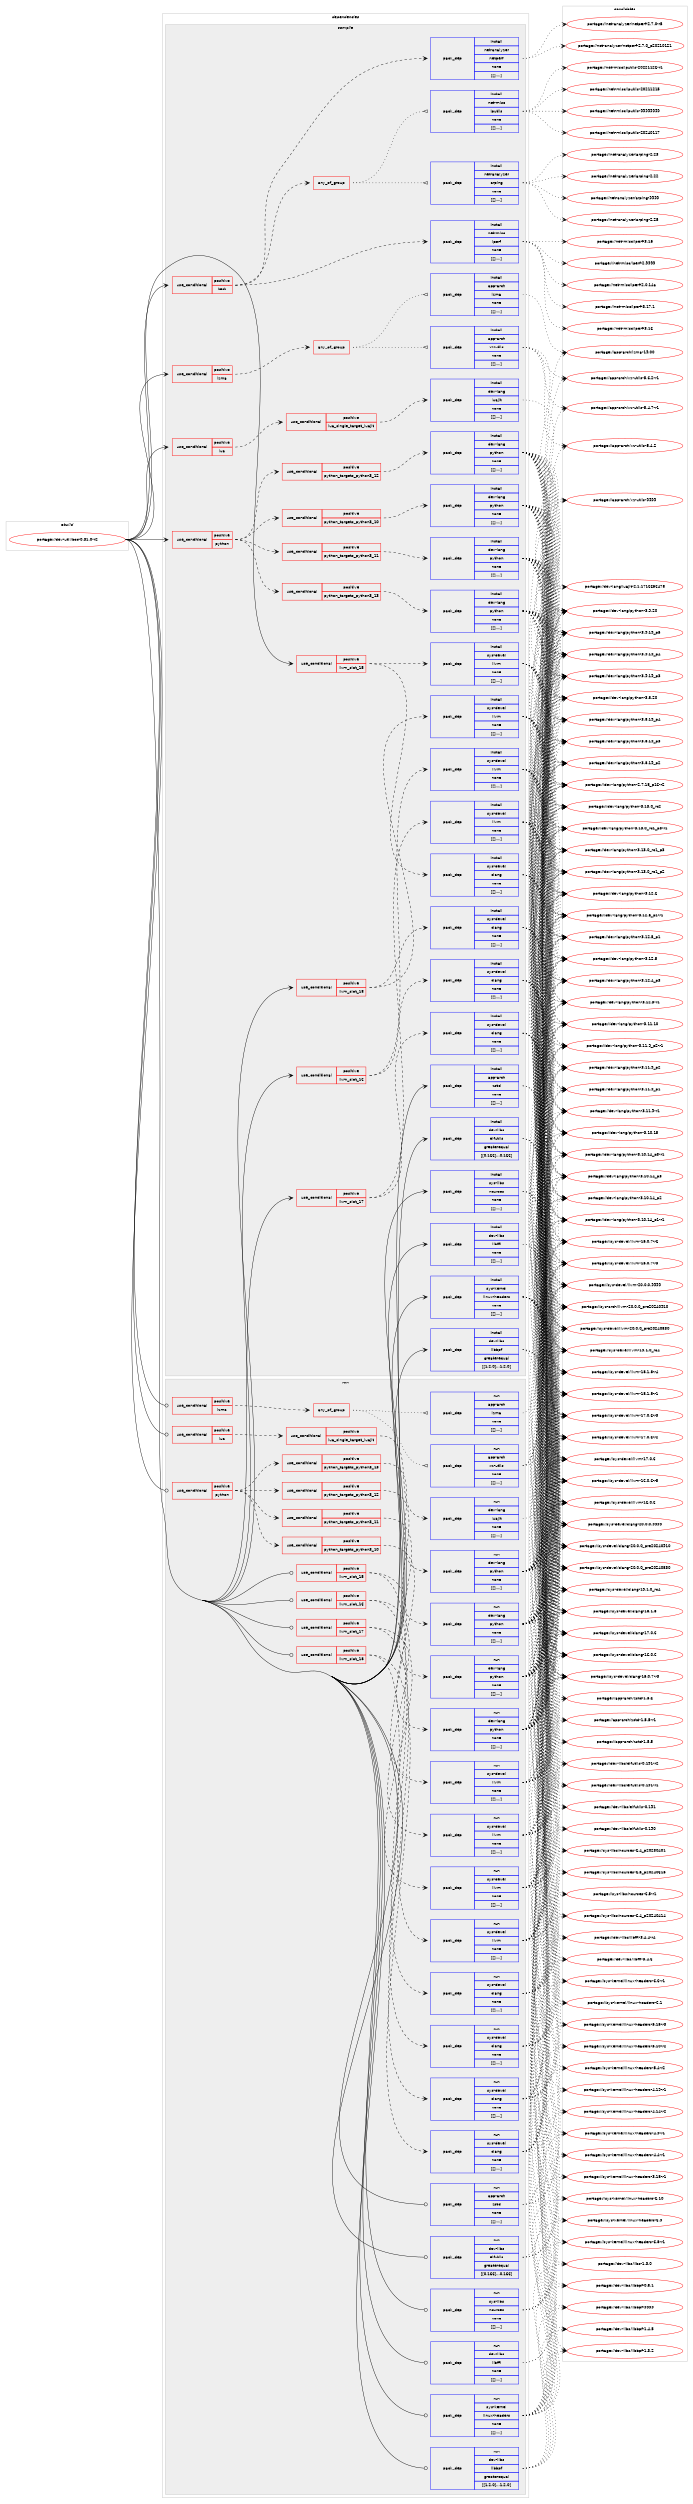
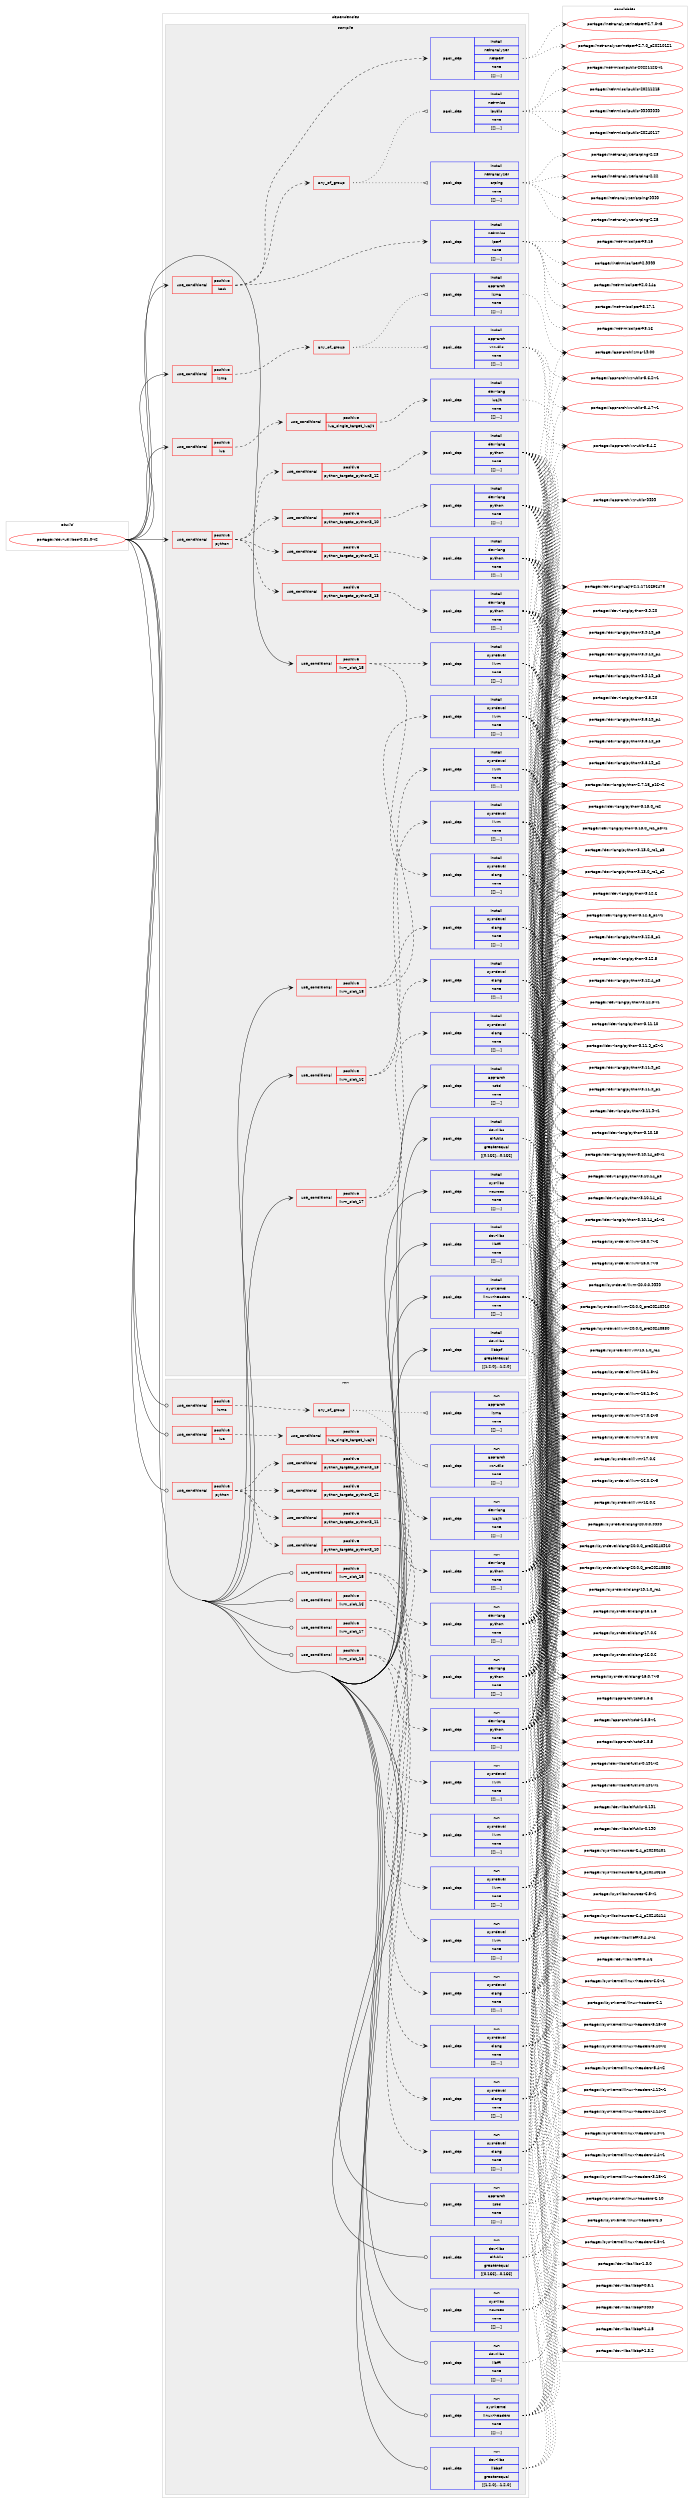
(625, 1307) -> (625, 1307)
